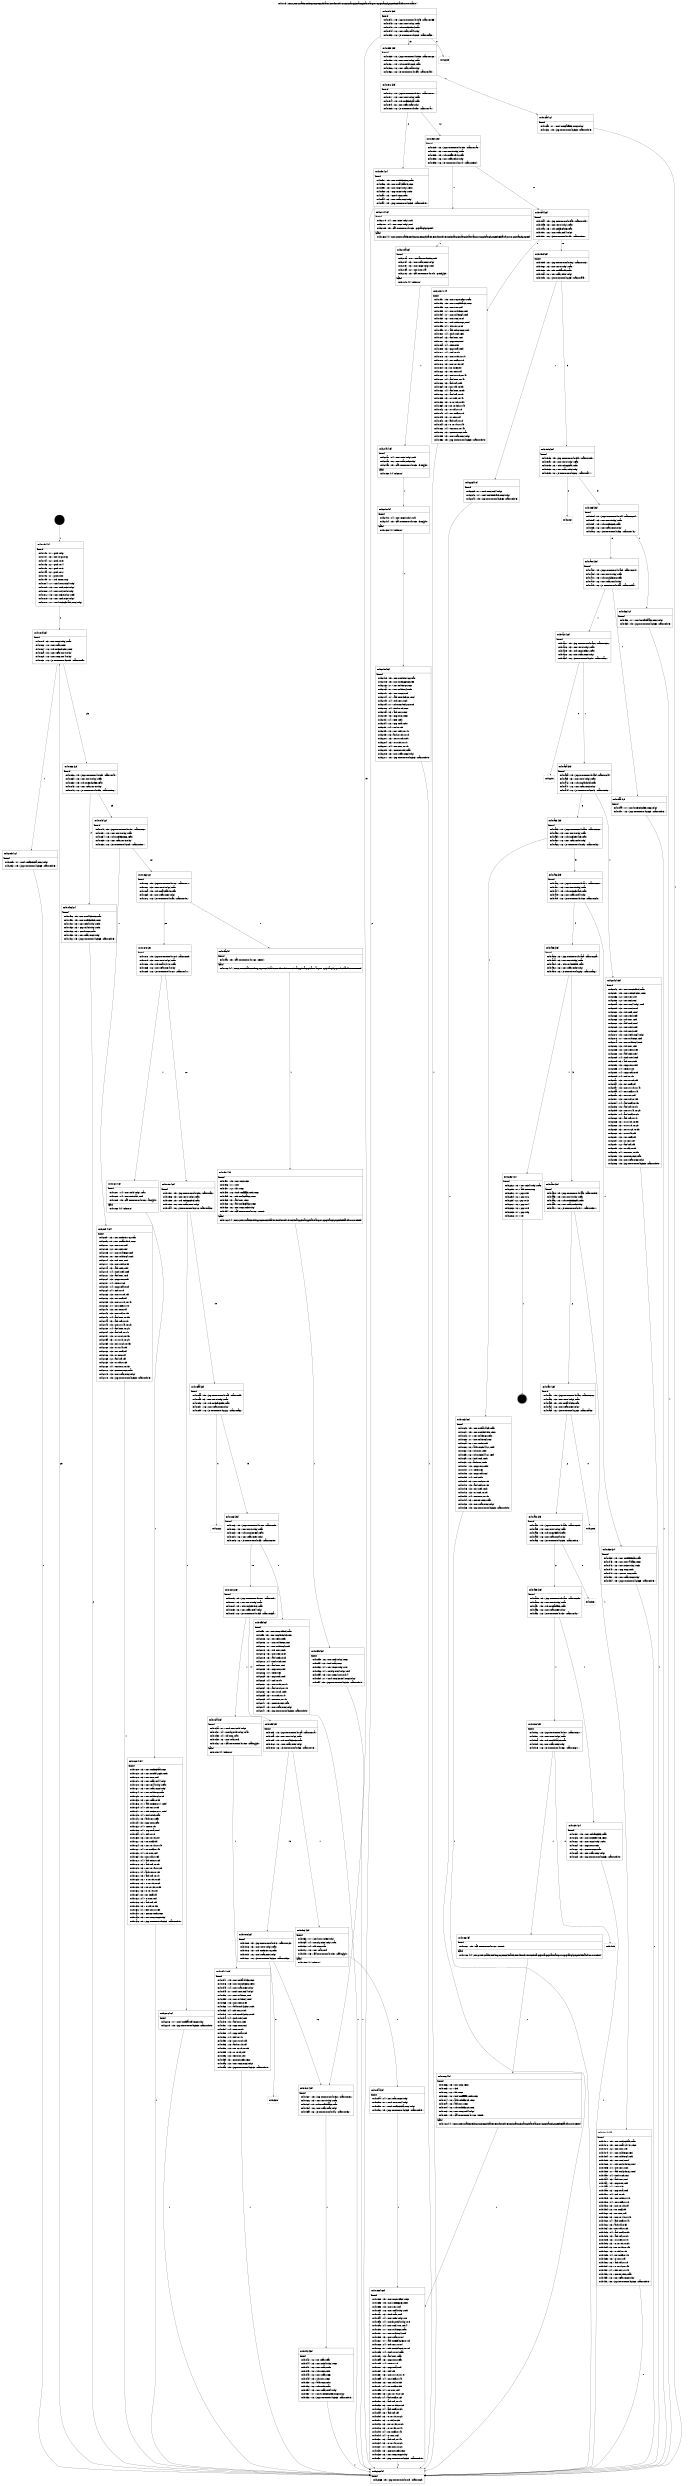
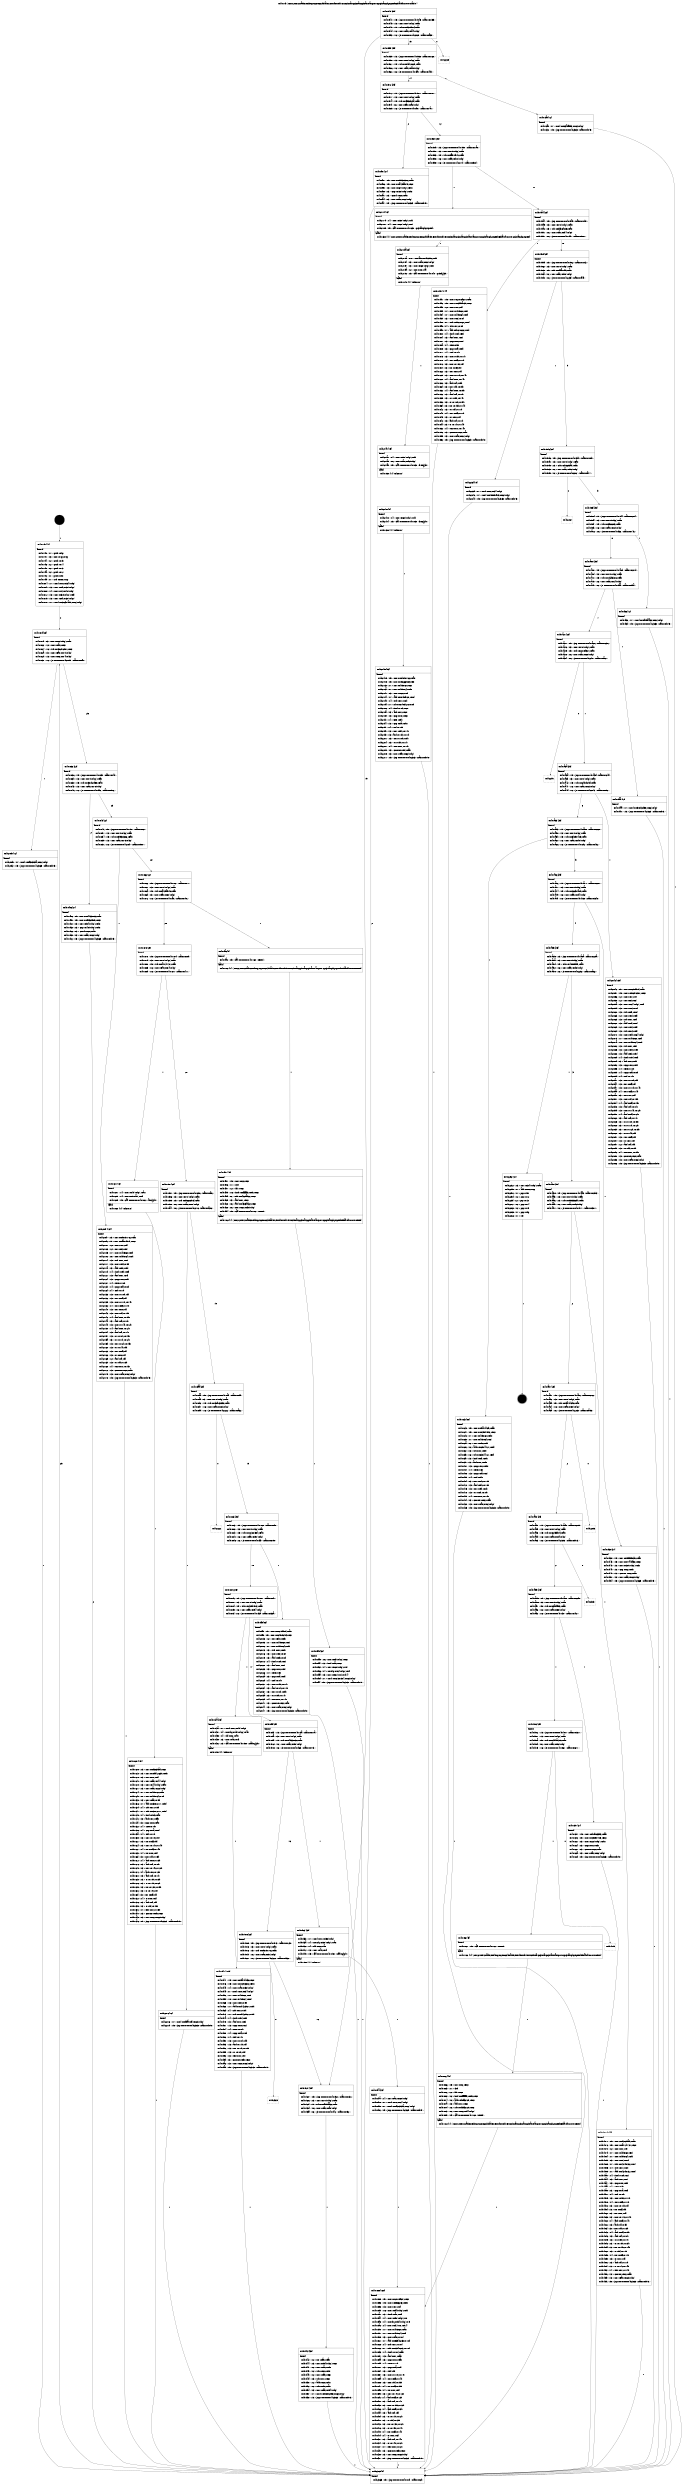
none -> (409, 78)
(403, 491) -> none
